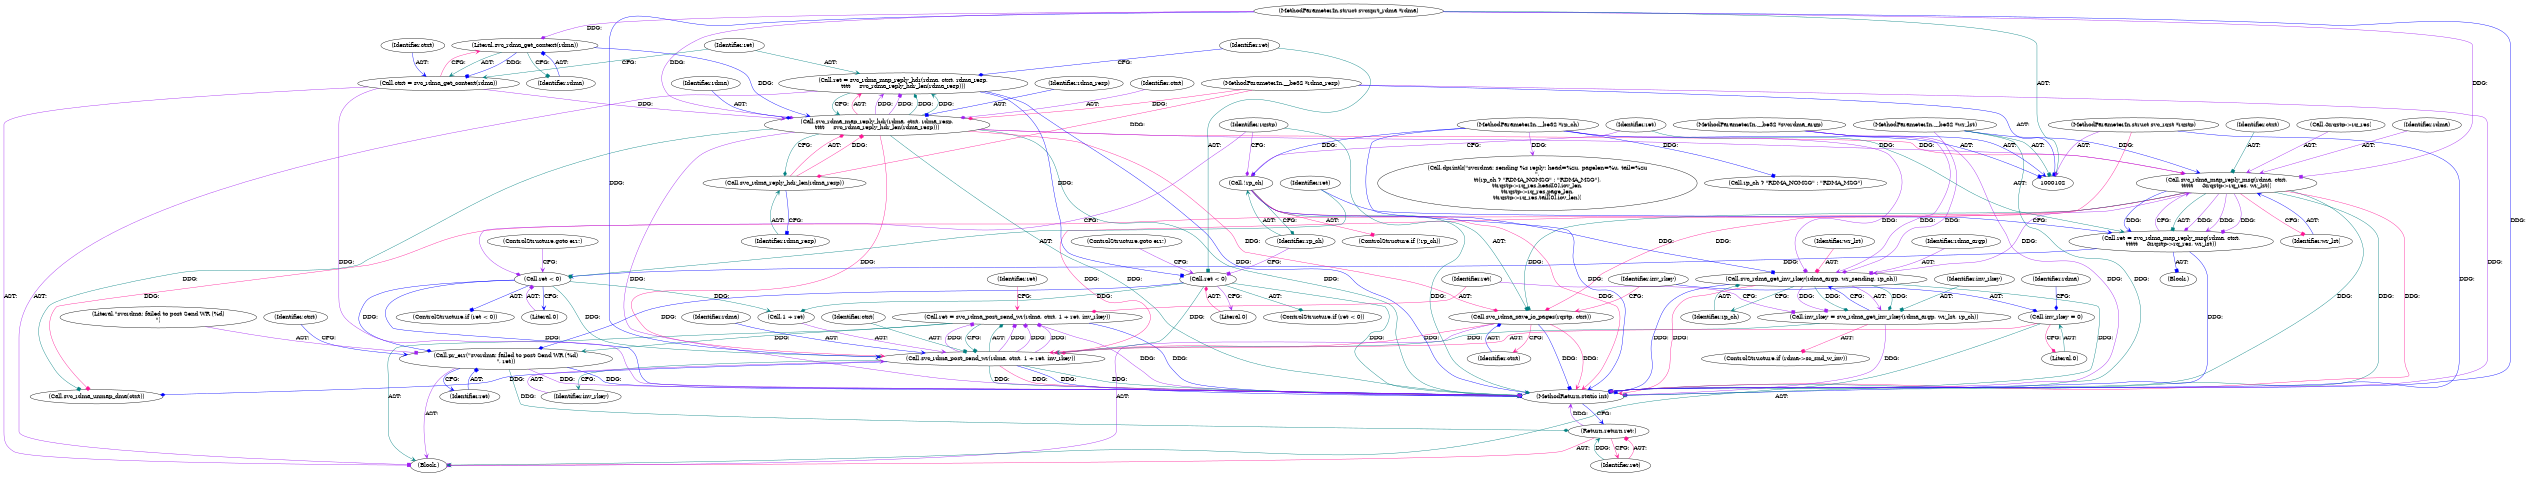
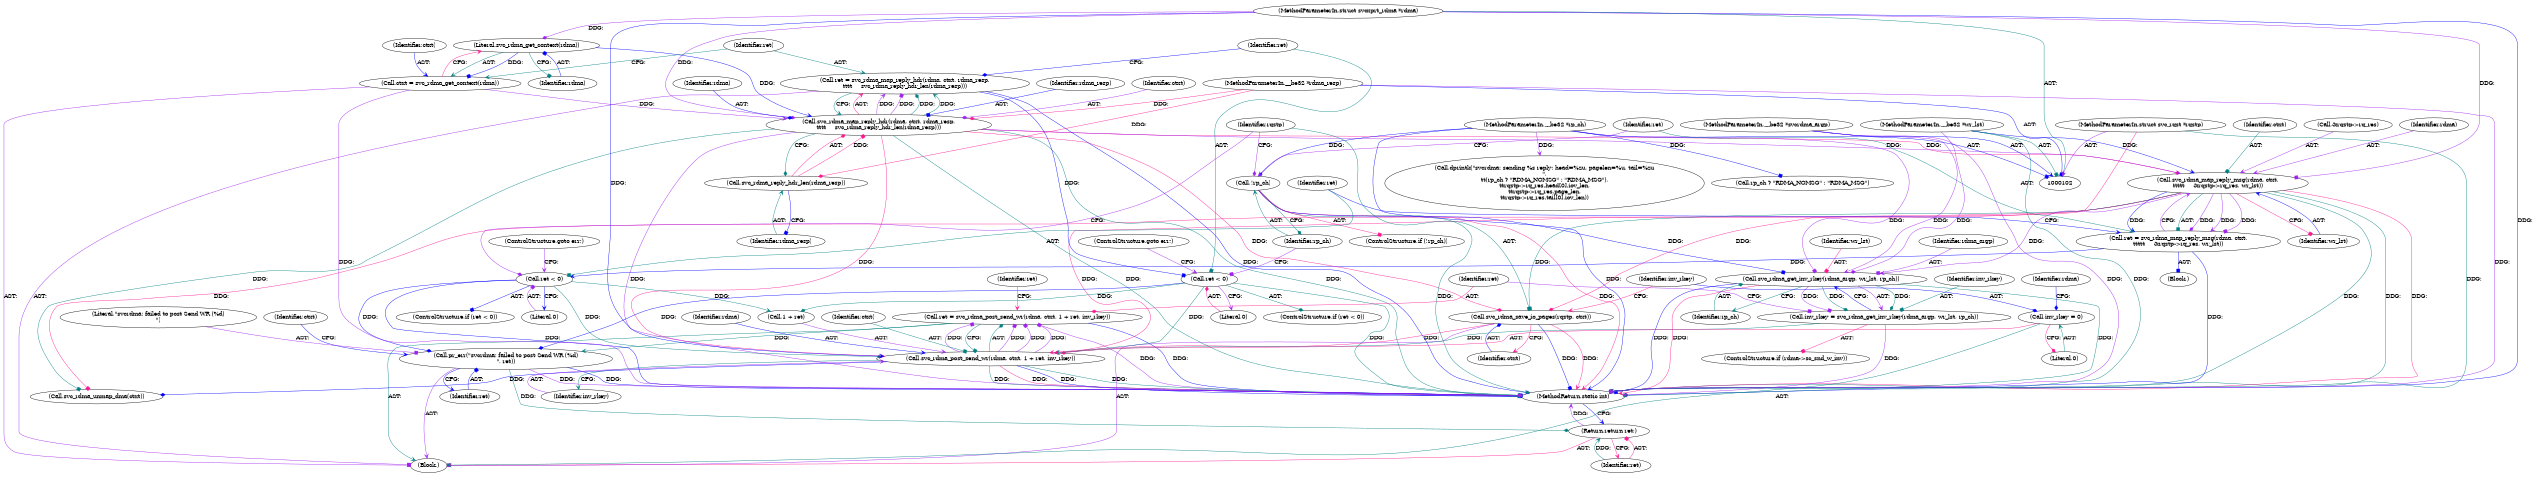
(1811, 279) -> (1821, 279)
(2089, 375) -> (2086, 377)
(2415, 387) -> (2420, 387)
